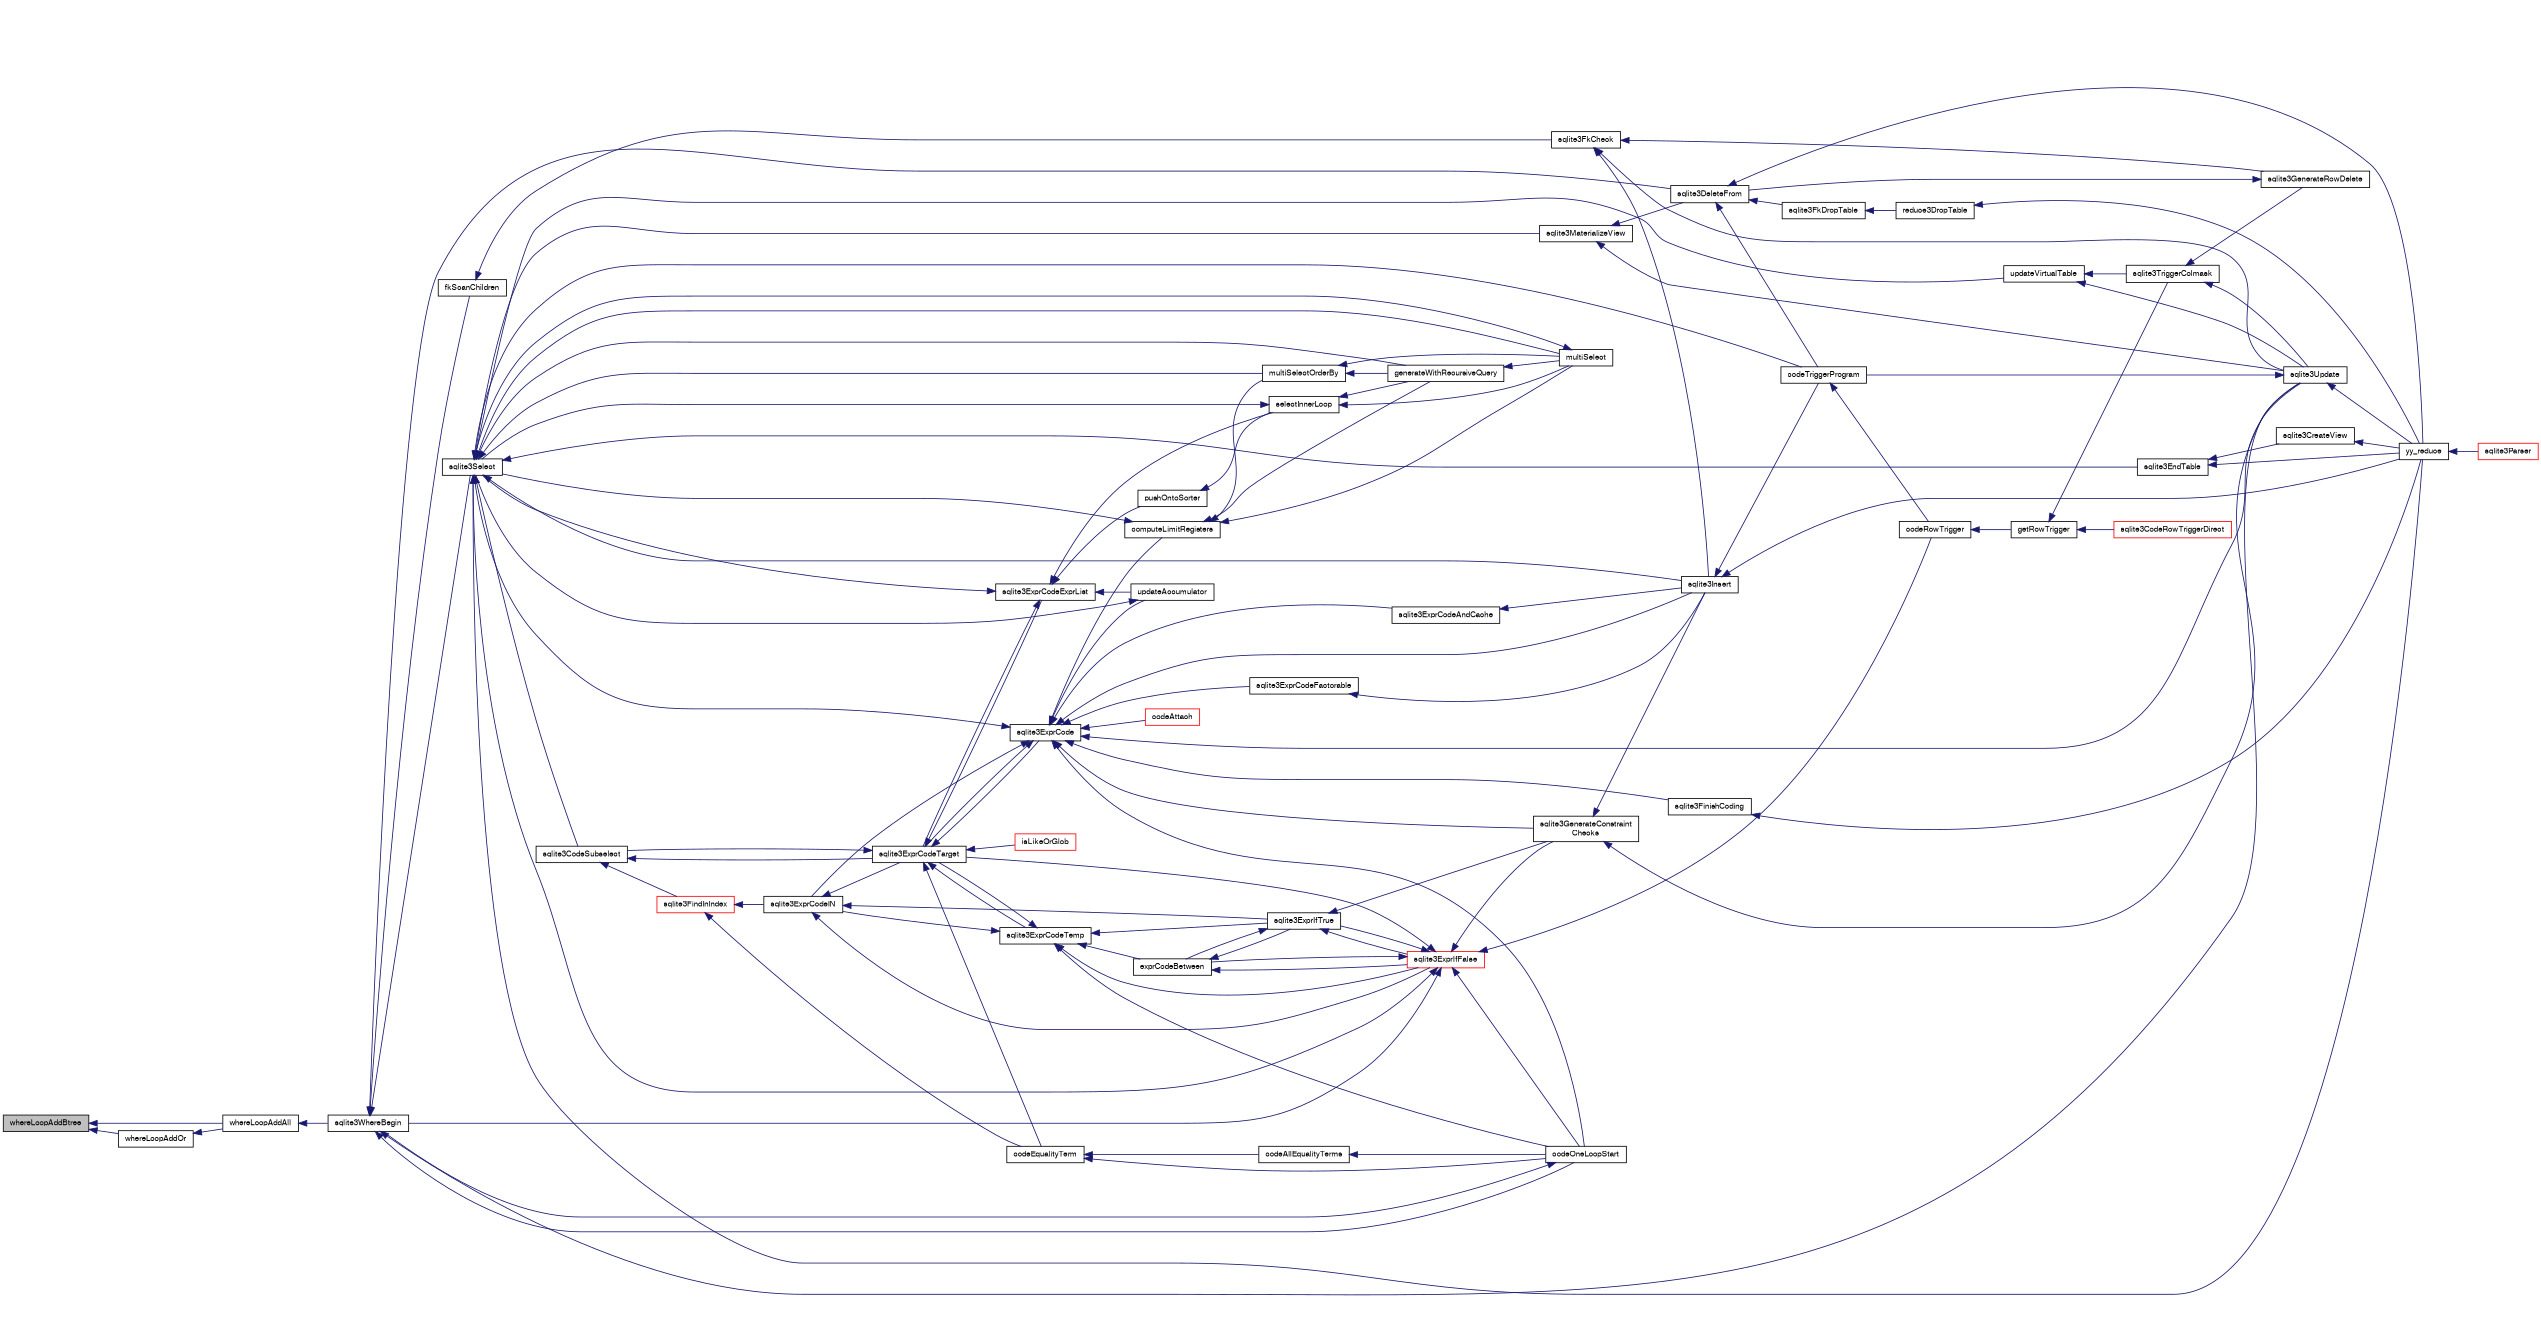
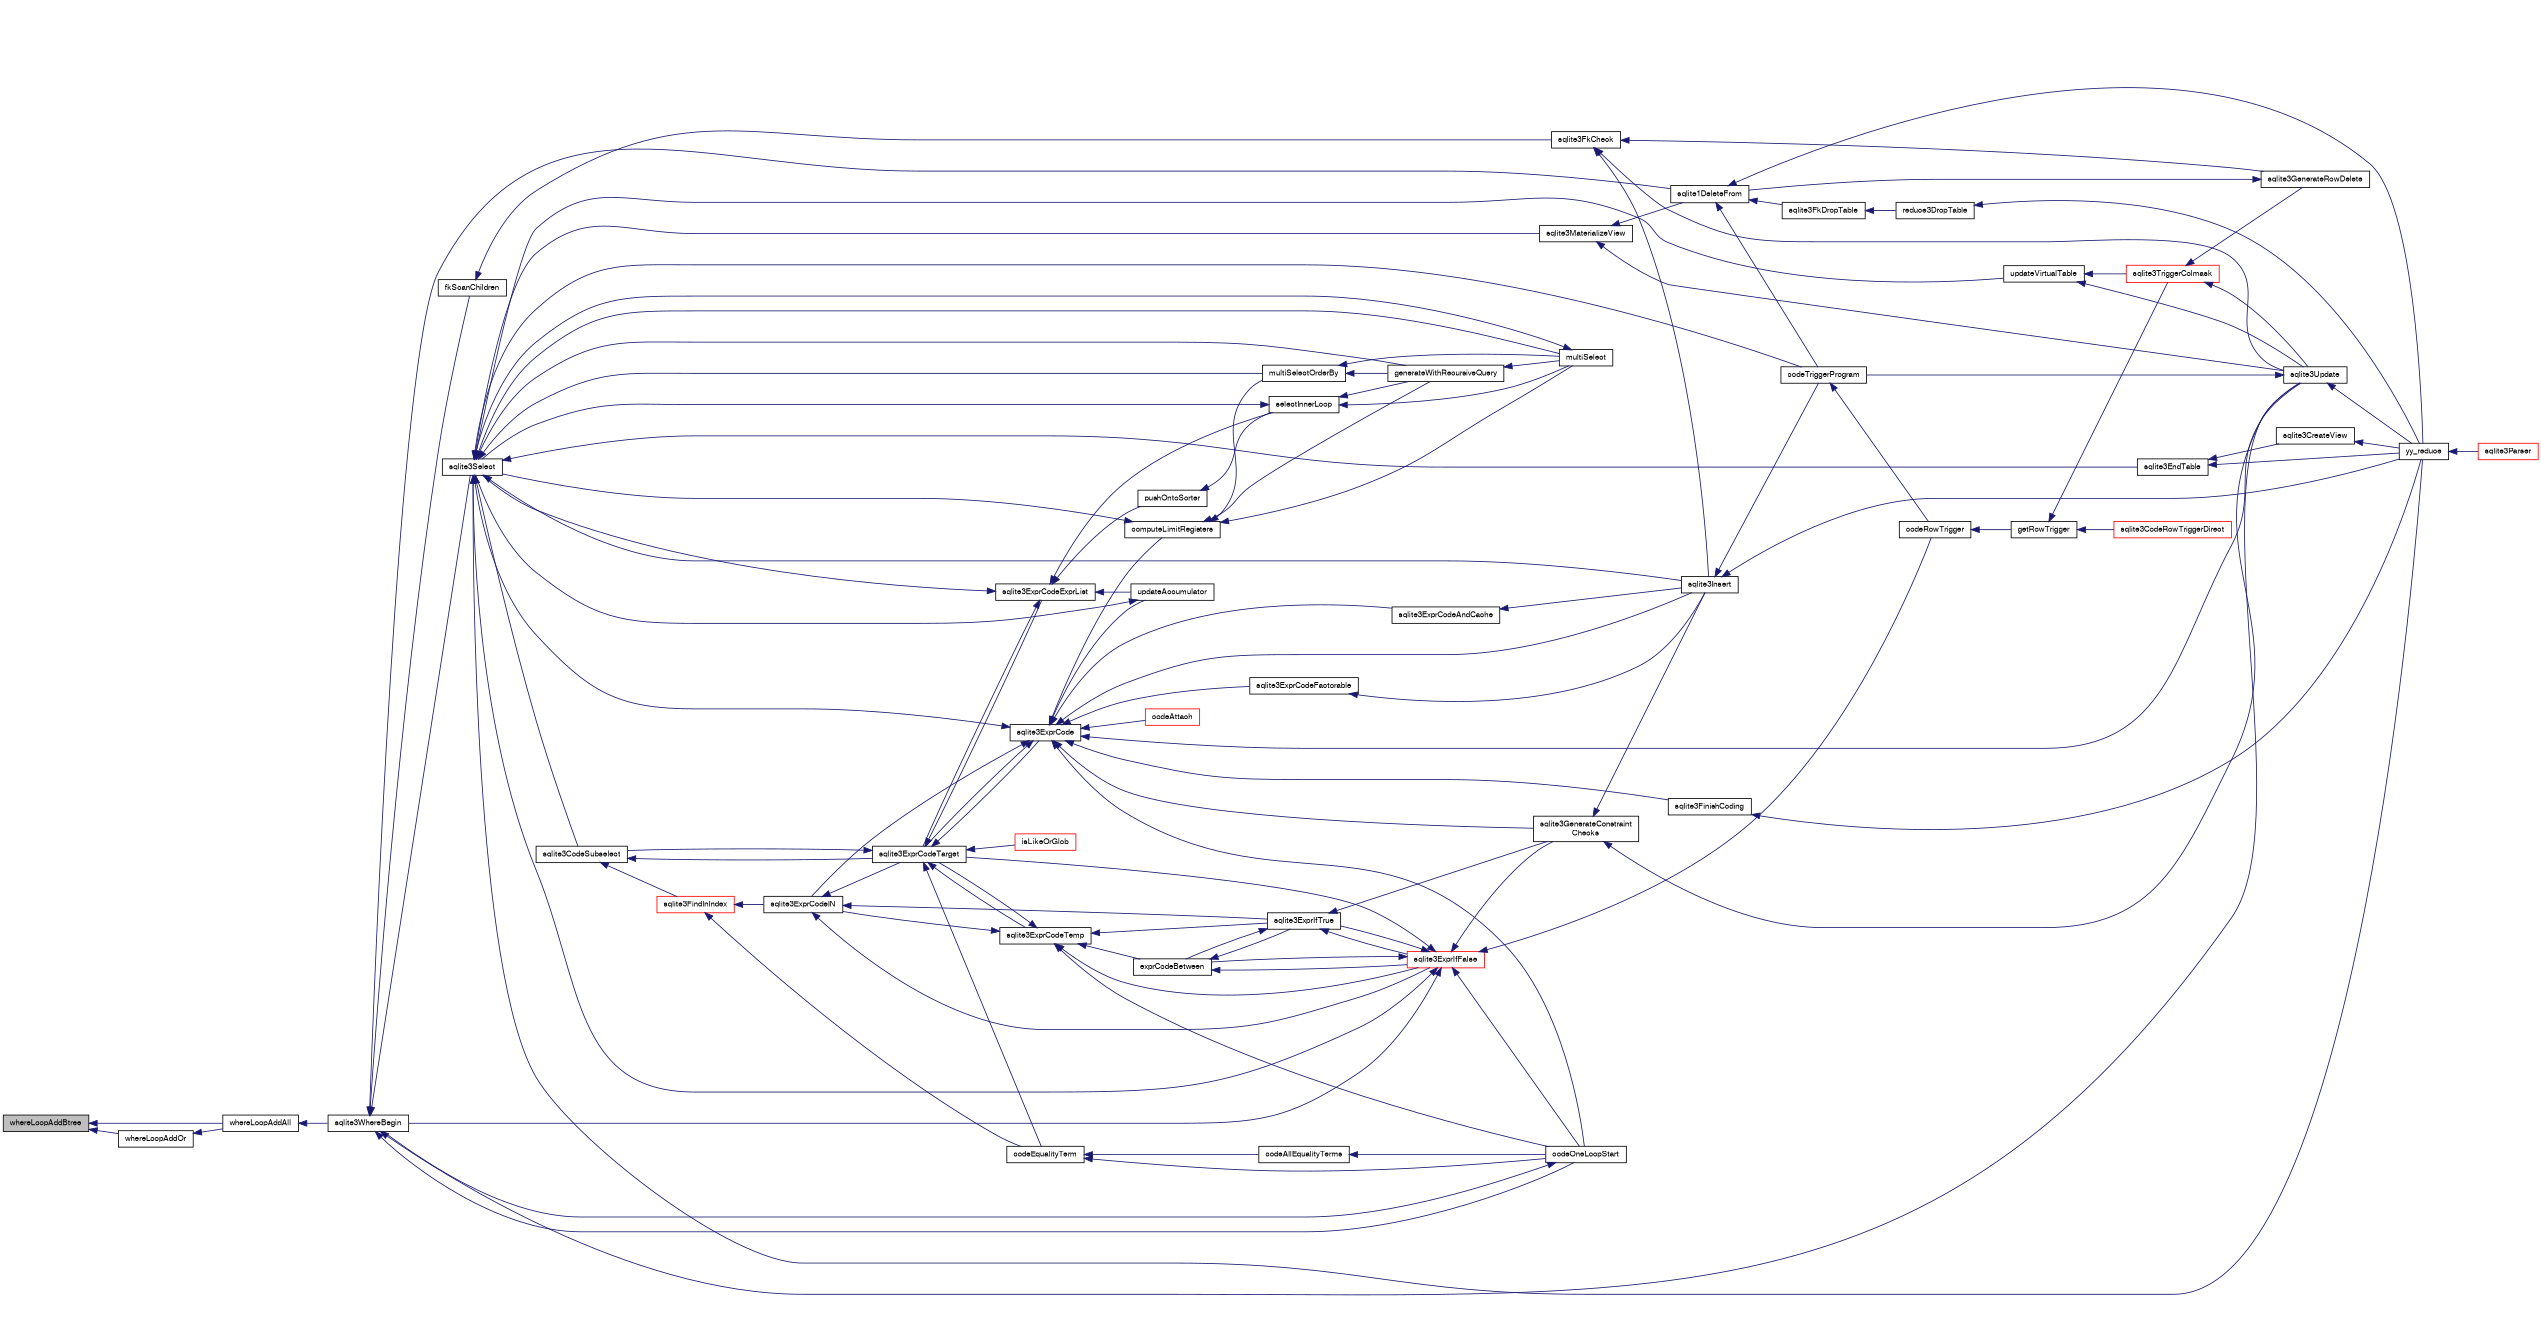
(1710, 194) -> (1710, 194)
(2173, 274) -> (2173, 274)
